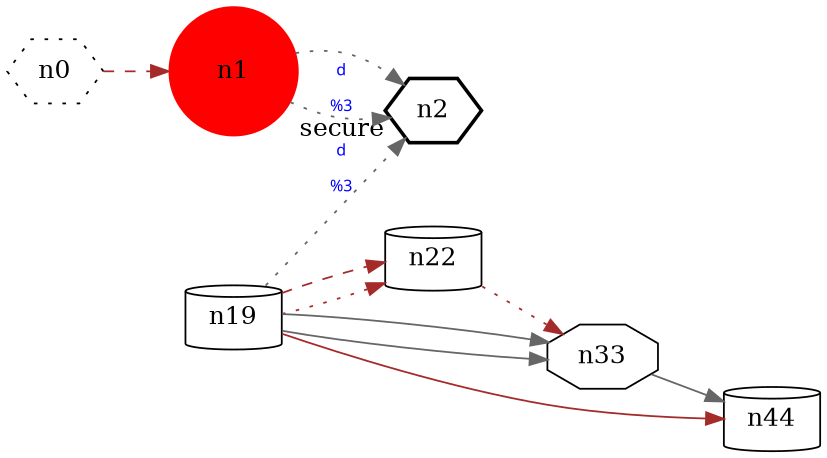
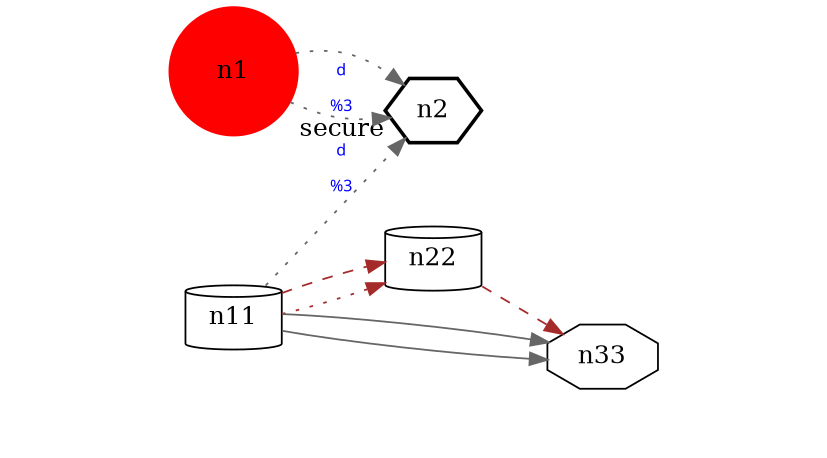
(55, 71) -> none
(515, 306) -> (515, 306)
(234, 317) -> (234, 317)
(772, 419) -> none
